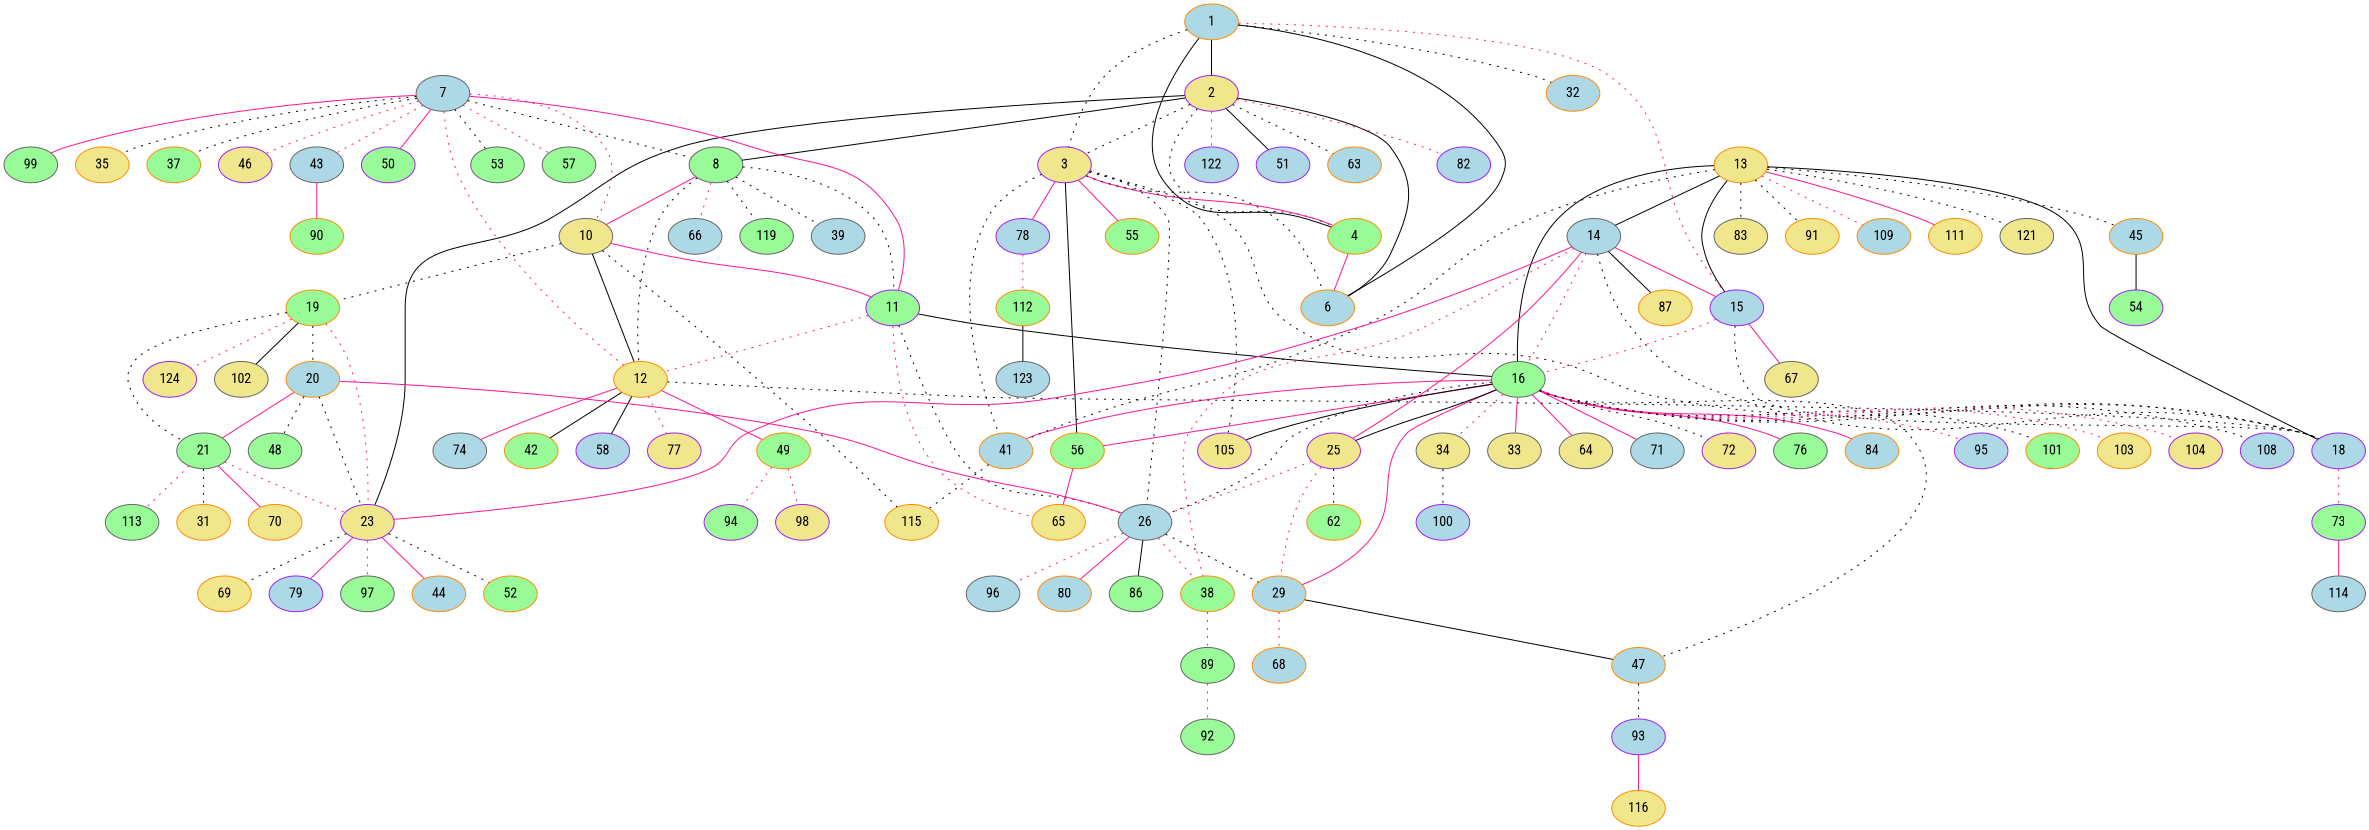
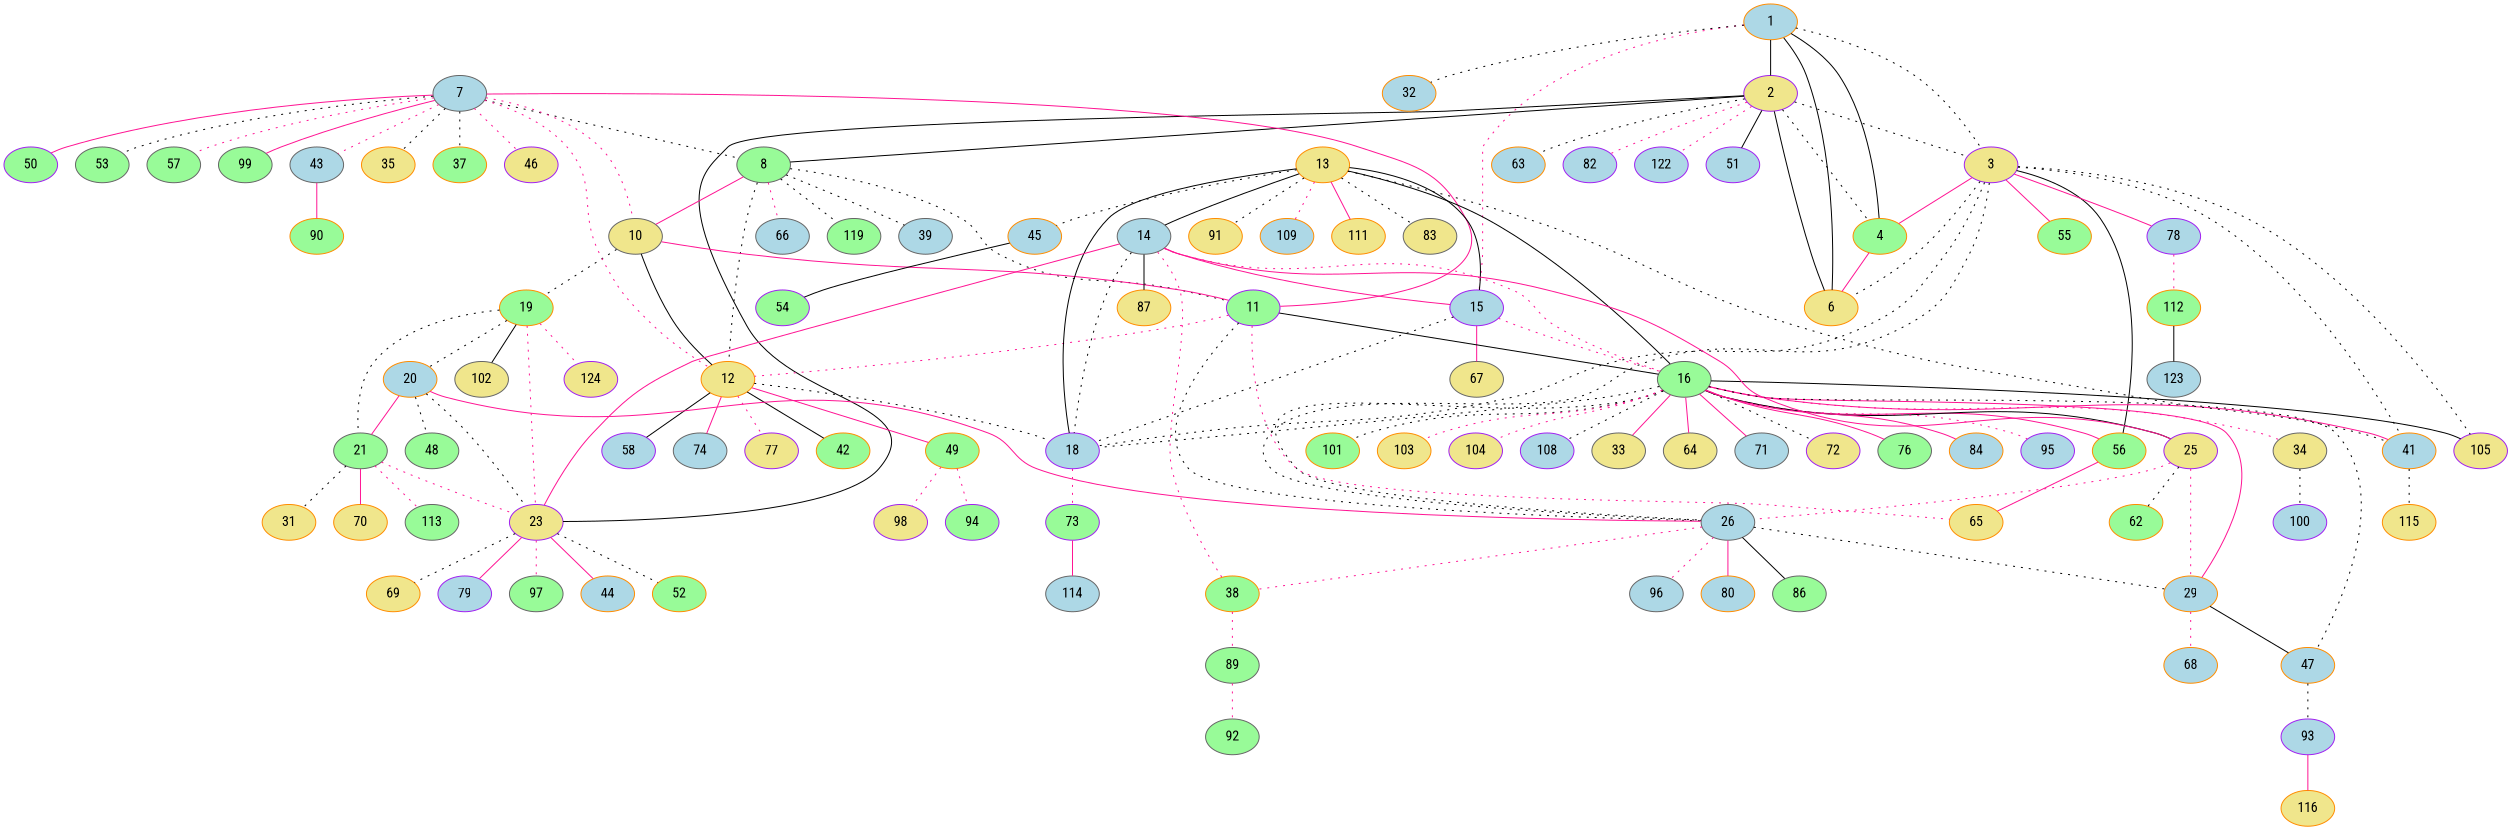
(2027, 236) -> none
(1328, 308) -> (1831, 308)
(753, 375) -> none
